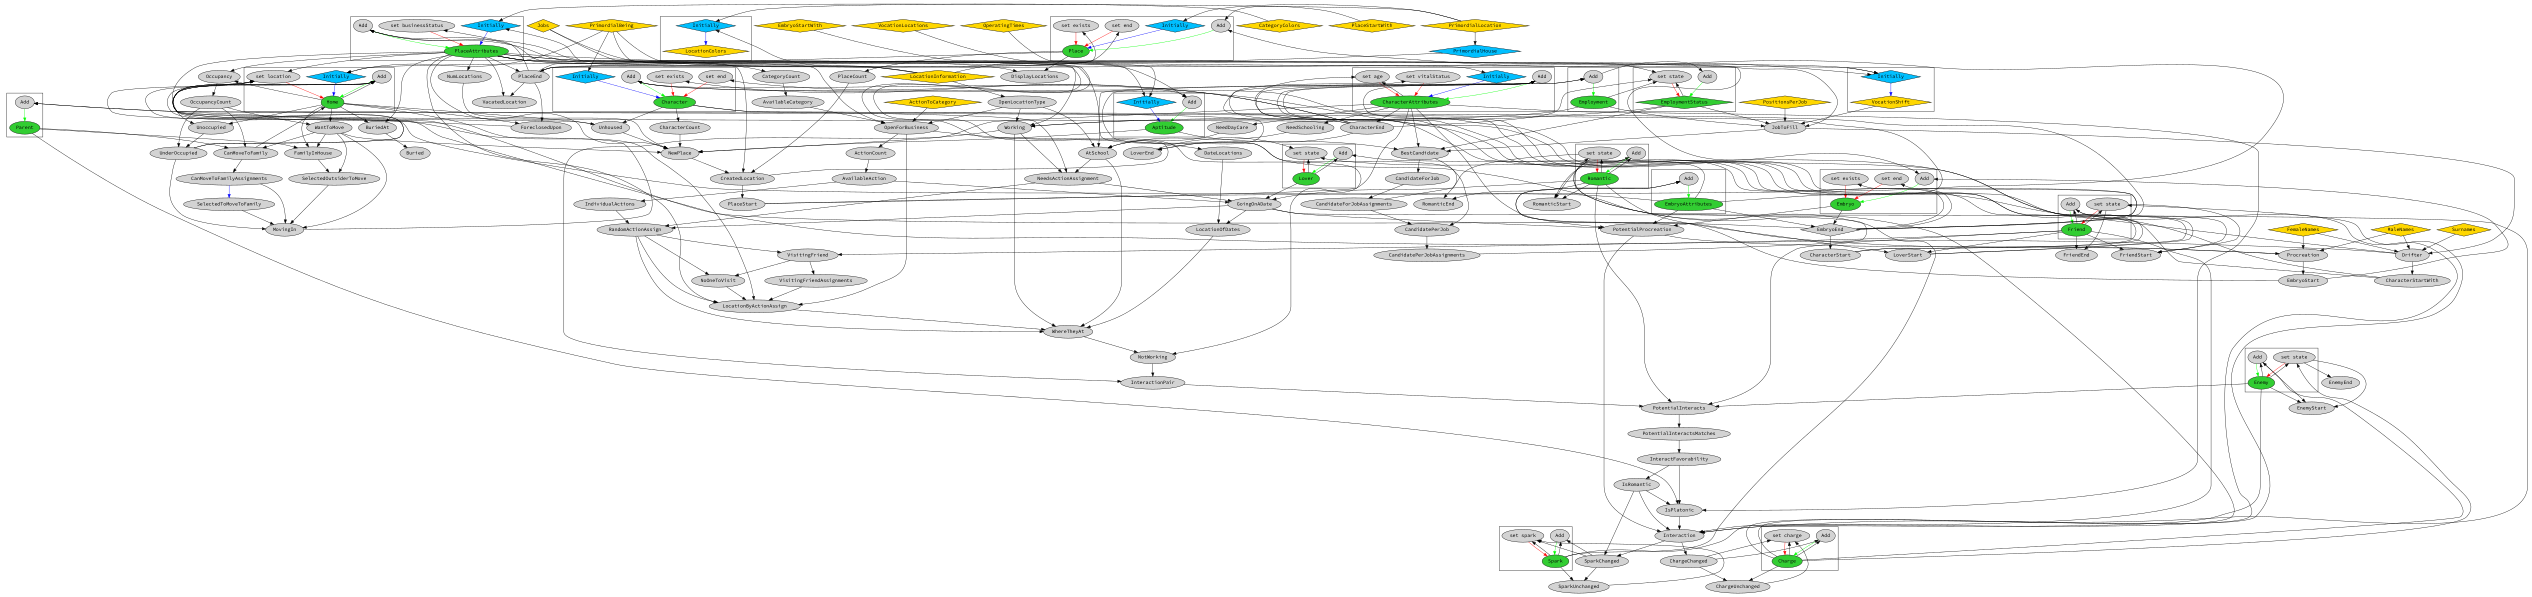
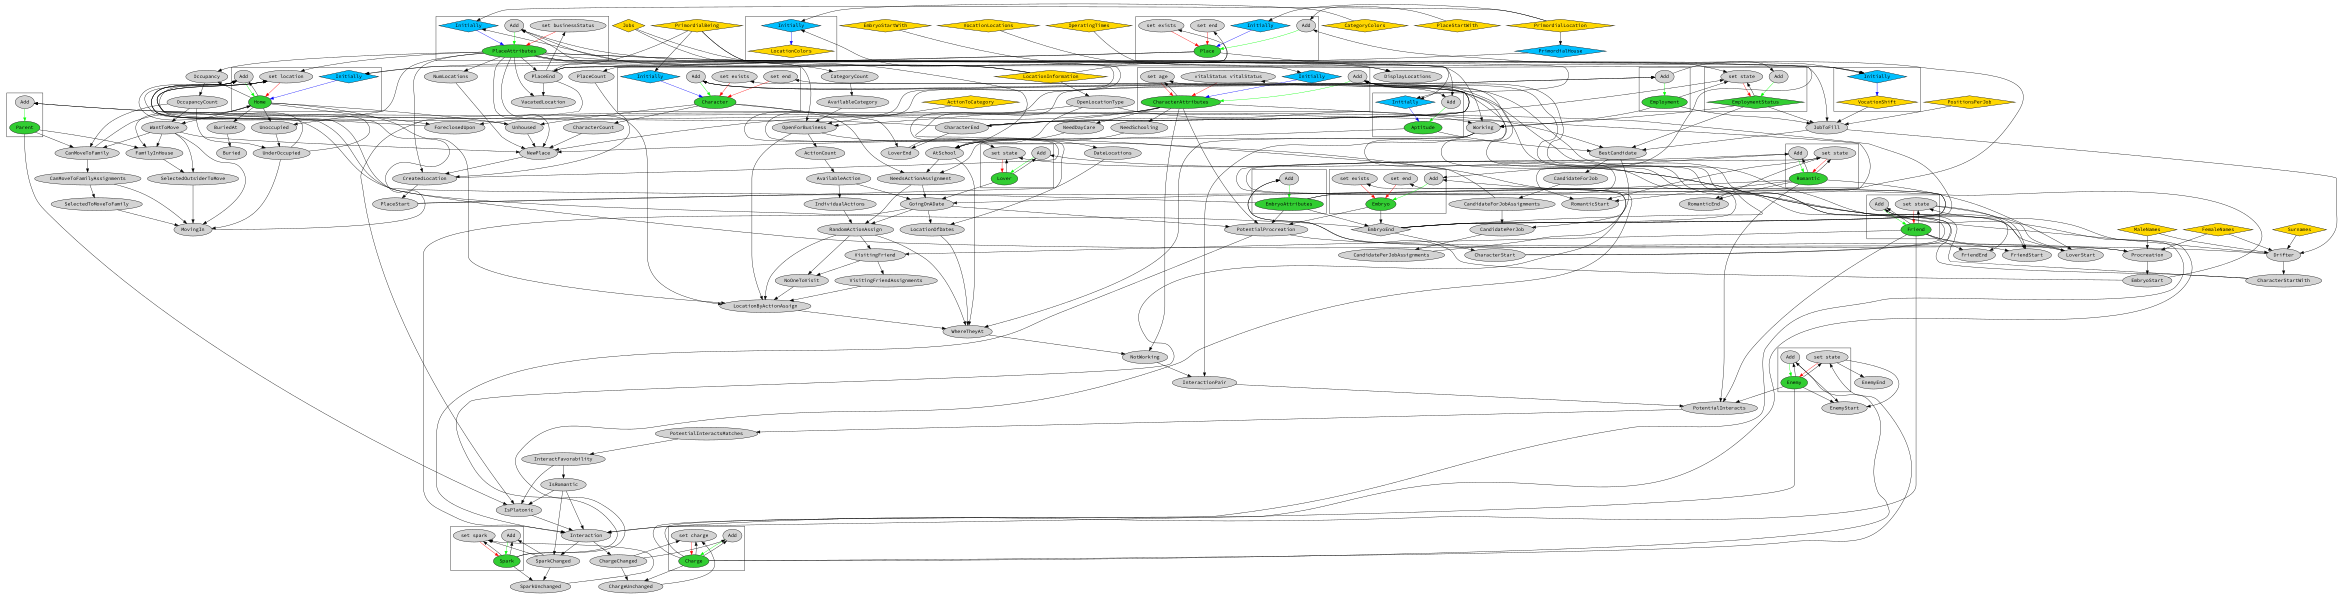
(405, 73) -> none
(1428, 77) -> (1228, 77)
(229, 190) -> (92, 190)
